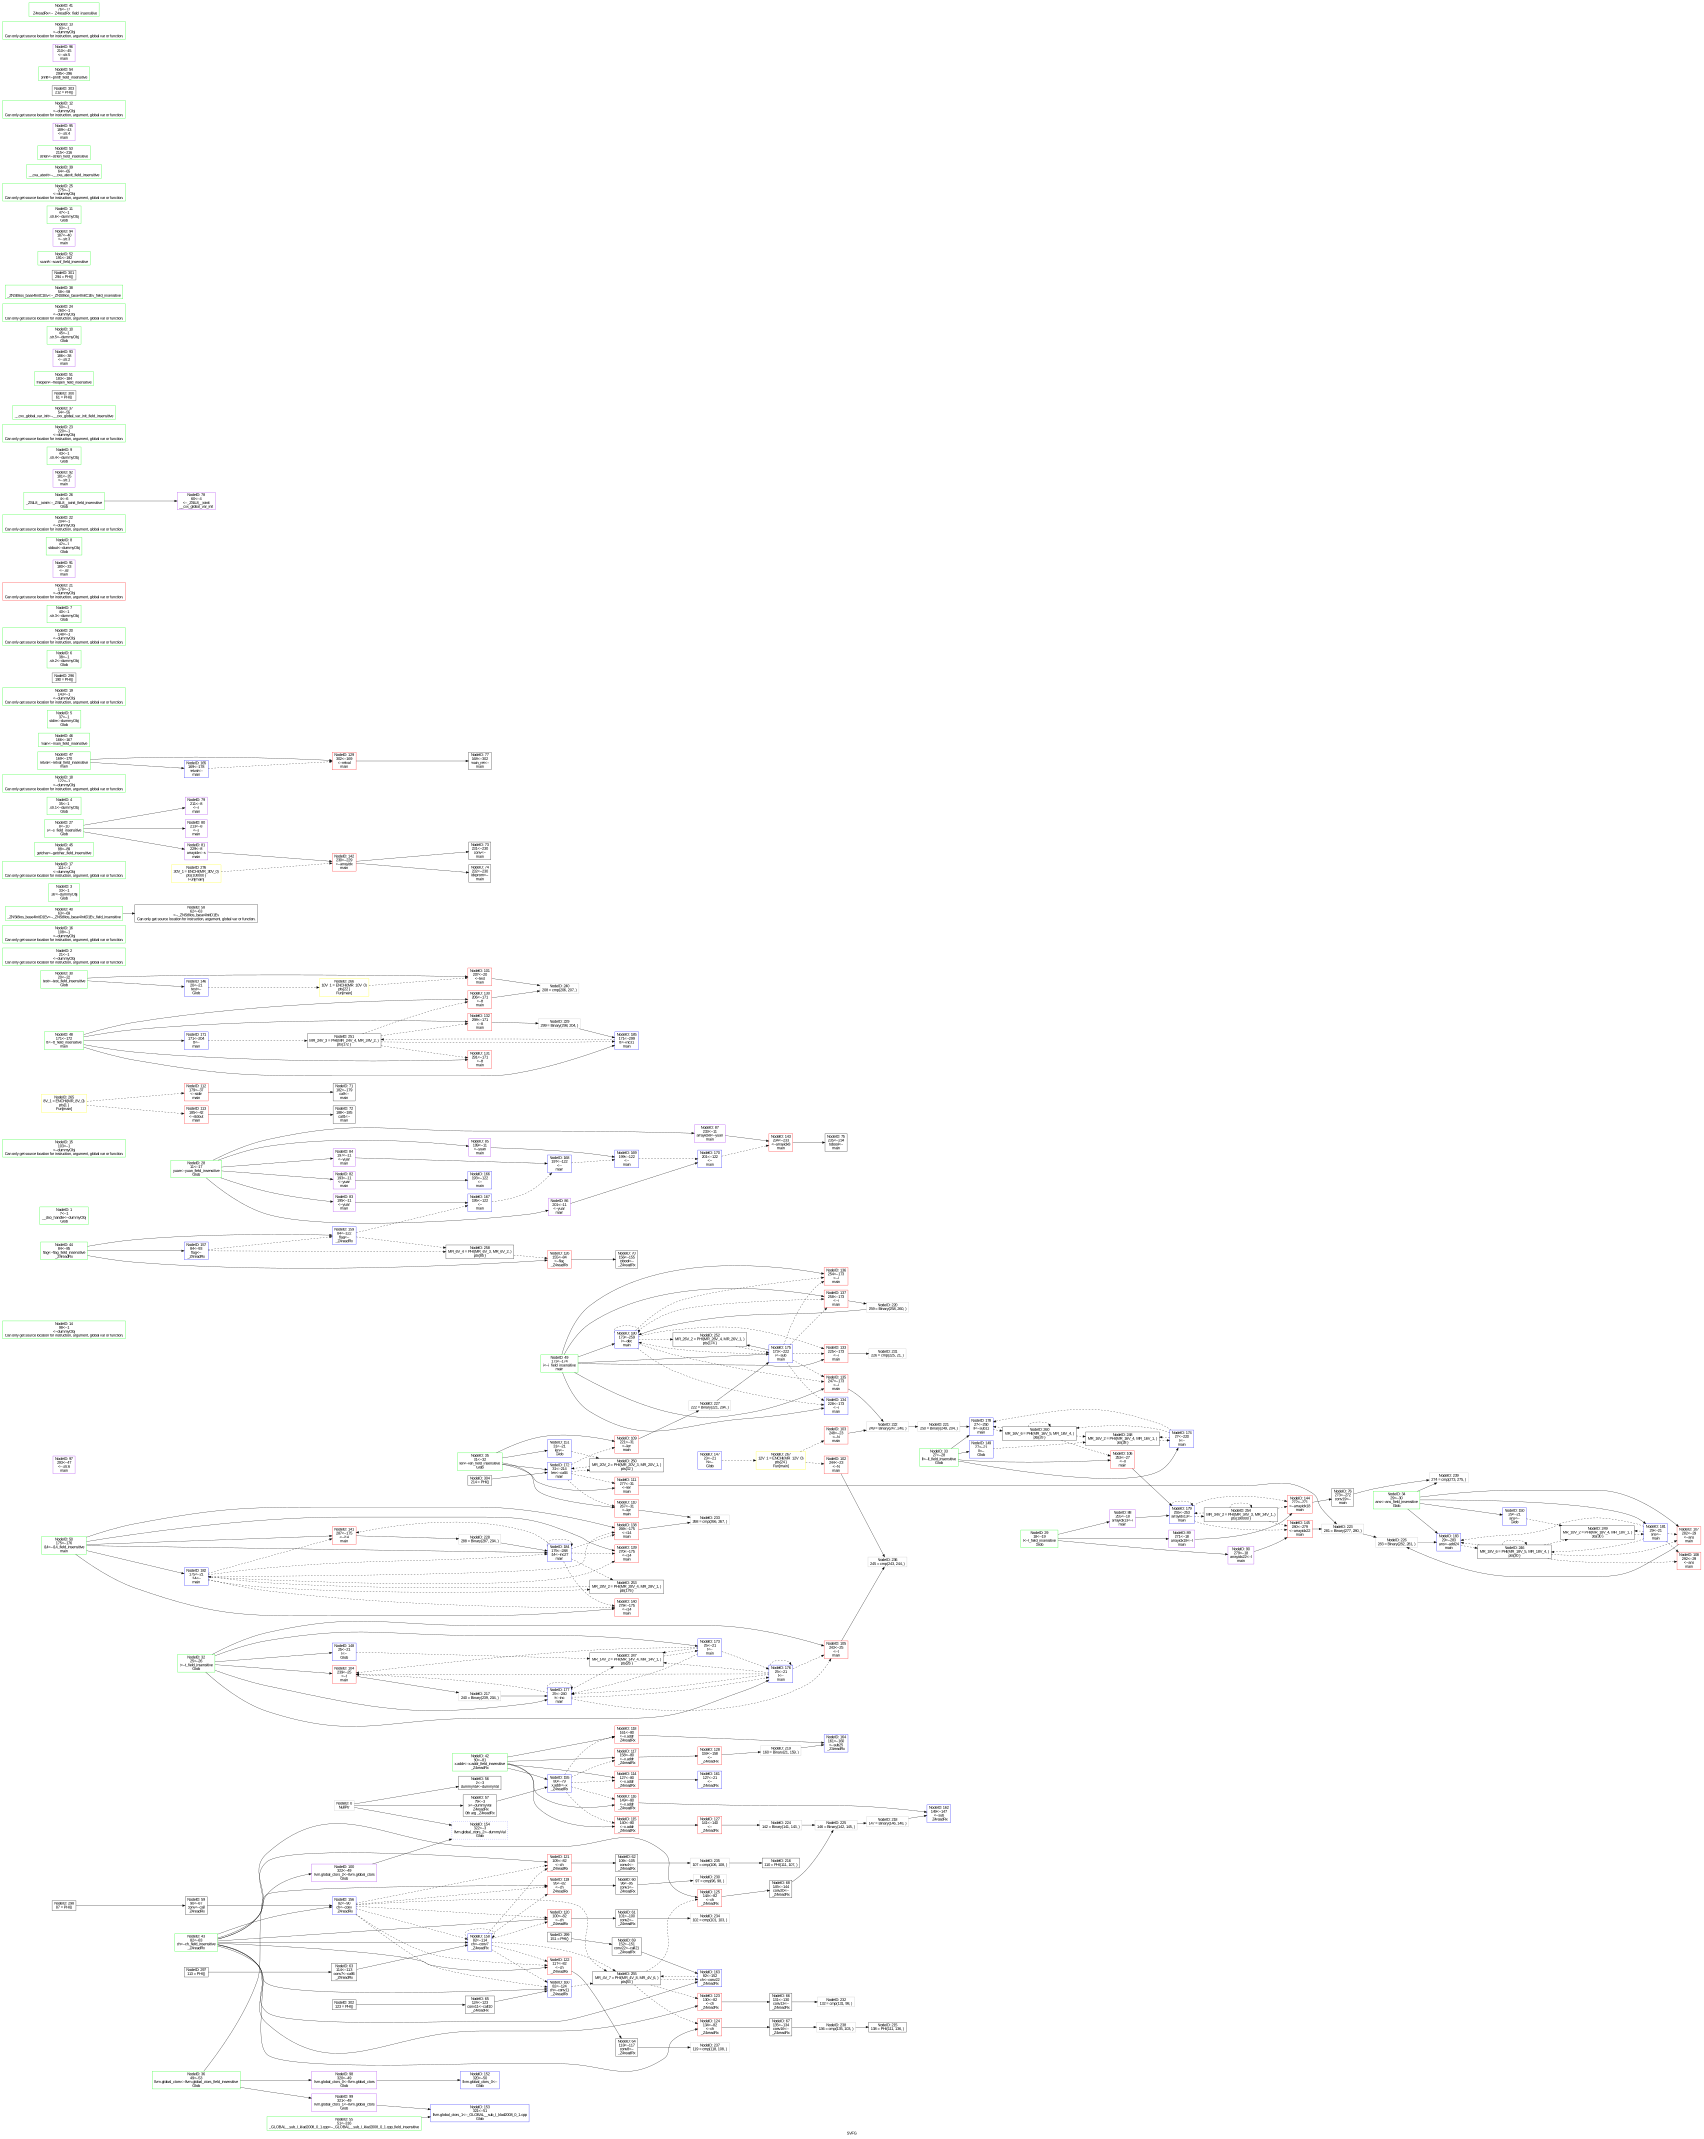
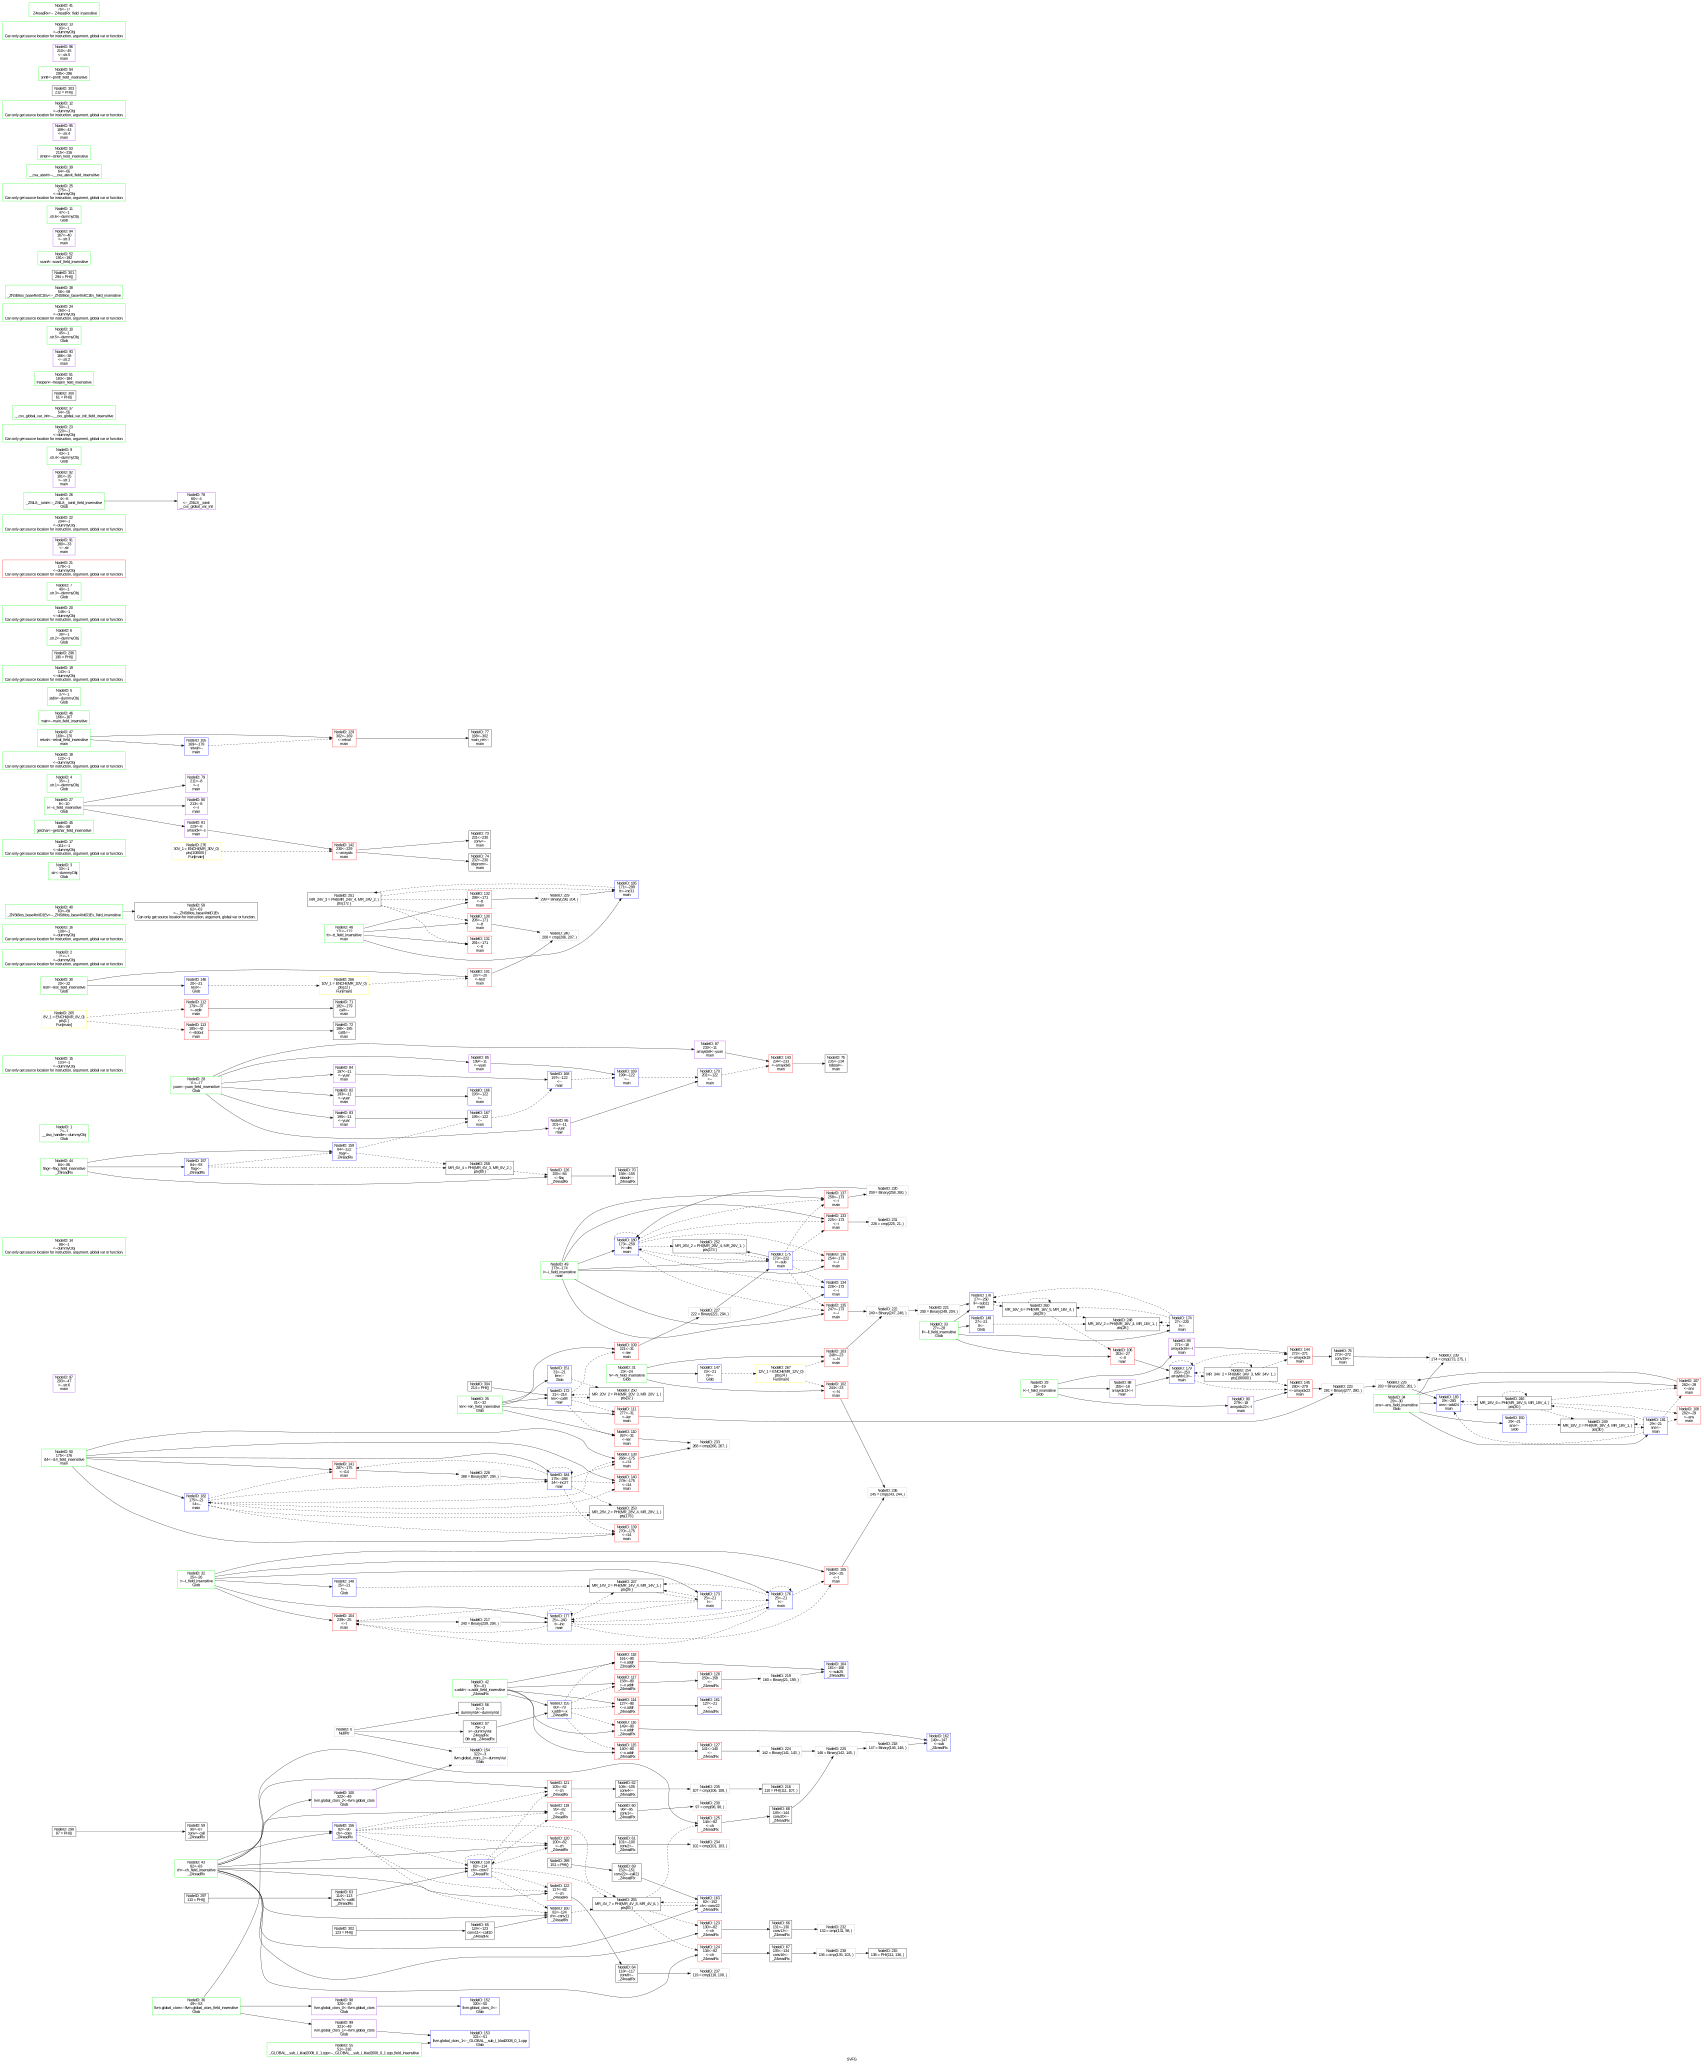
(64, 546) -> none
(196, 1041) -> none
none -> (627, 1374)
(627, 1740) -> (627, 1666)
